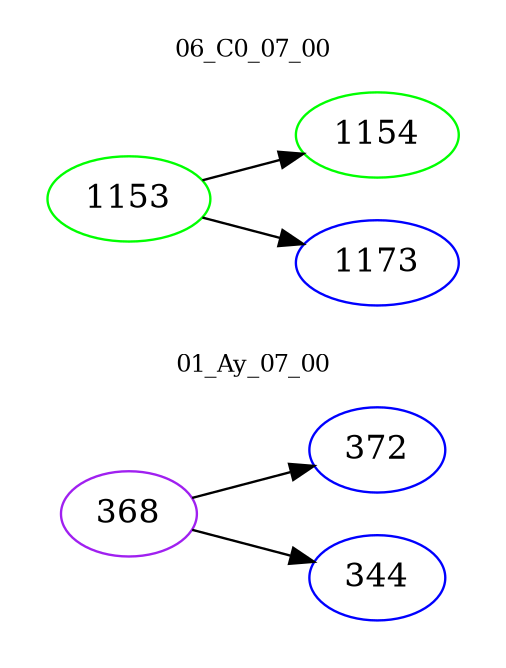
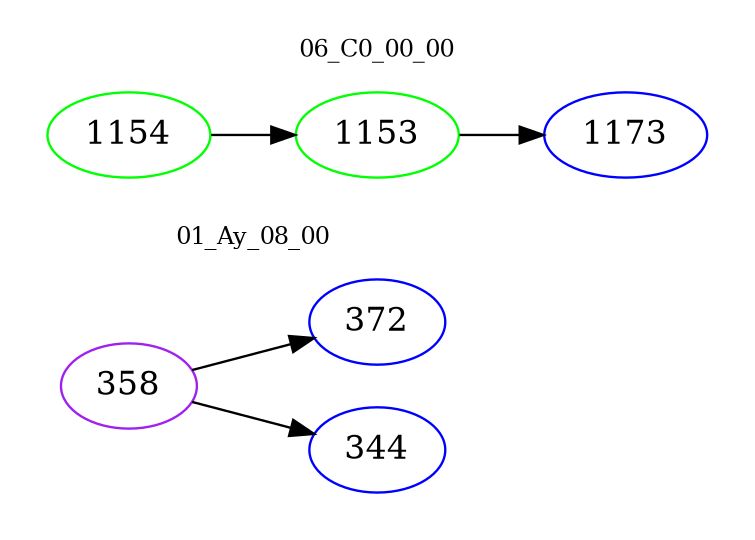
(253, 51) -> (377, 51)
(241, 170) -> (241, 135)
(253, 366) -> (253, 238)
(129, 514) -> (129, 386)
